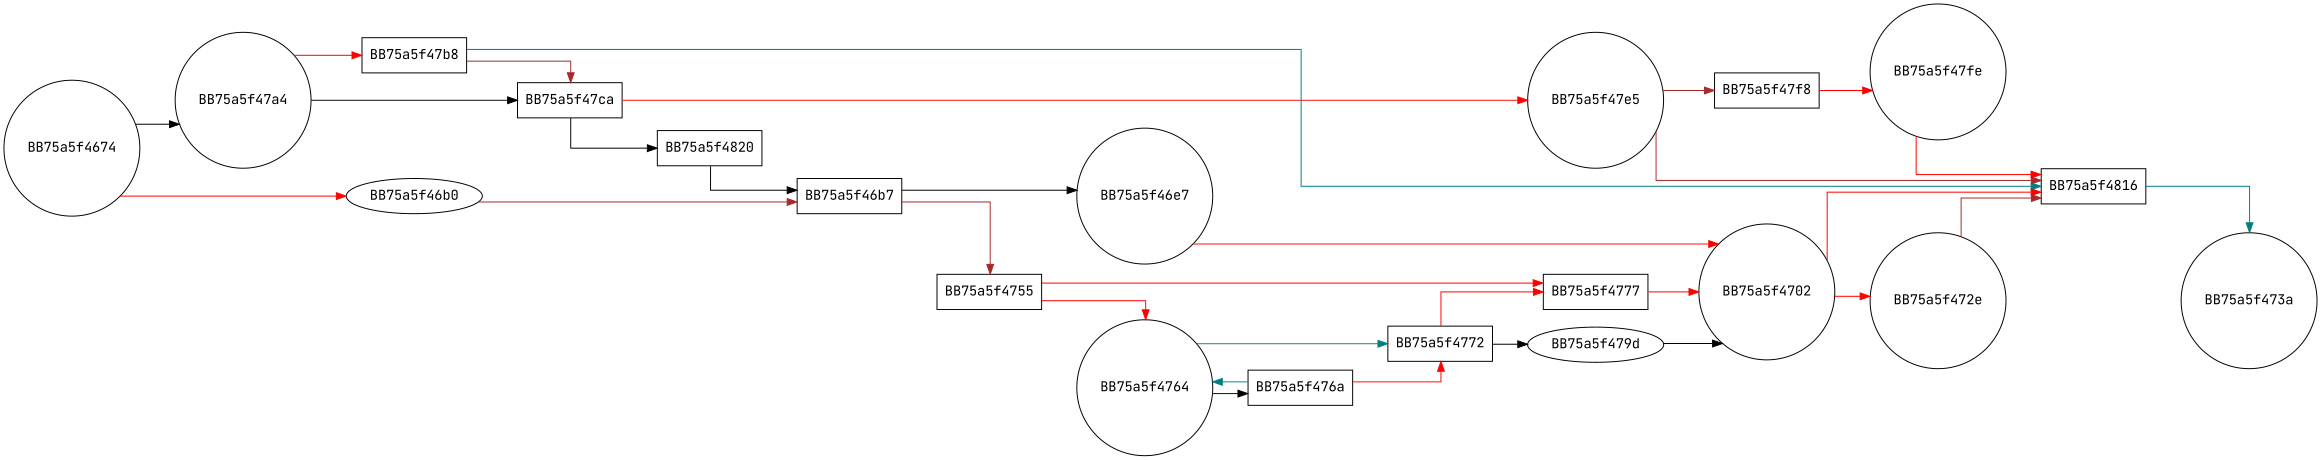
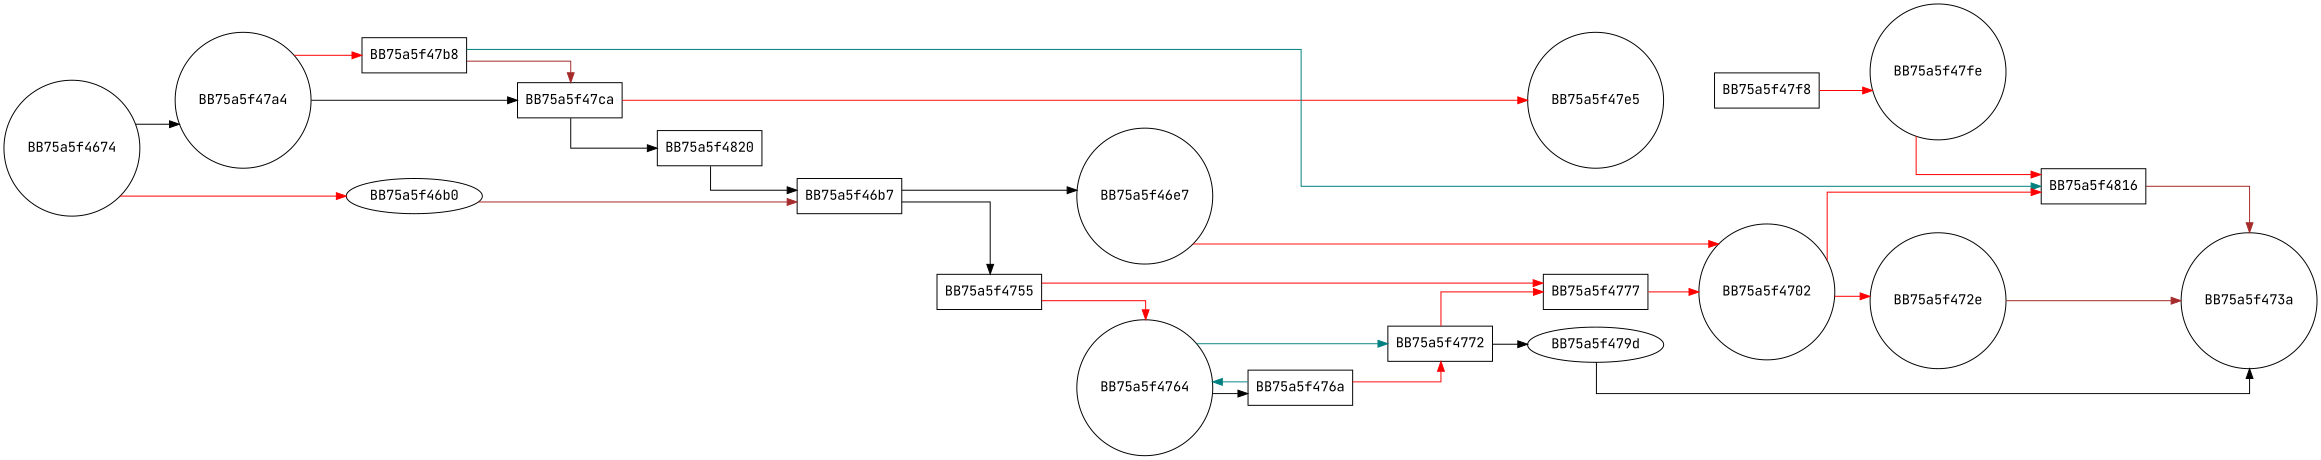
(1684, 90) -> none
(1819, 180) -> none
(2216, 186) -> (2216, 186)
(1977, 198) -> (2089, 301)
(977, 202) -> (977, 202)
(1688, 344) -> (1915, 394)
